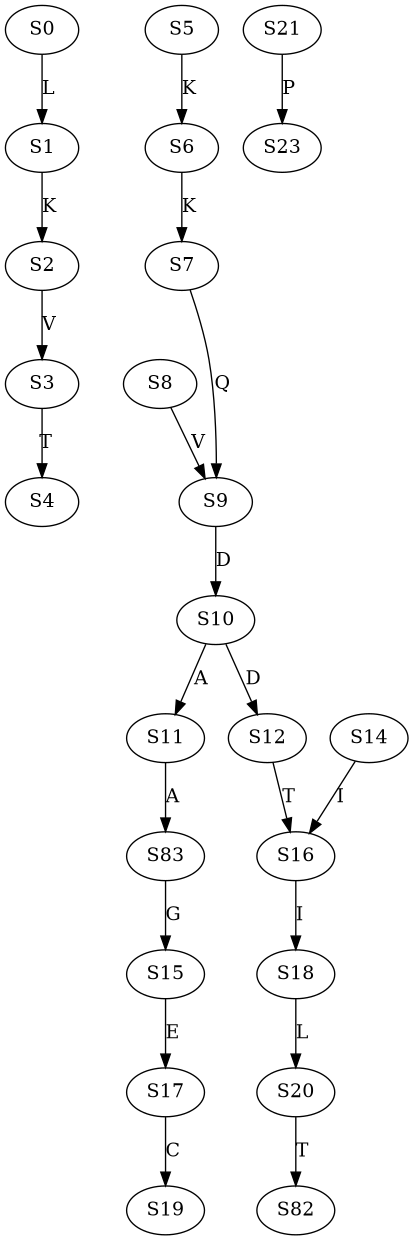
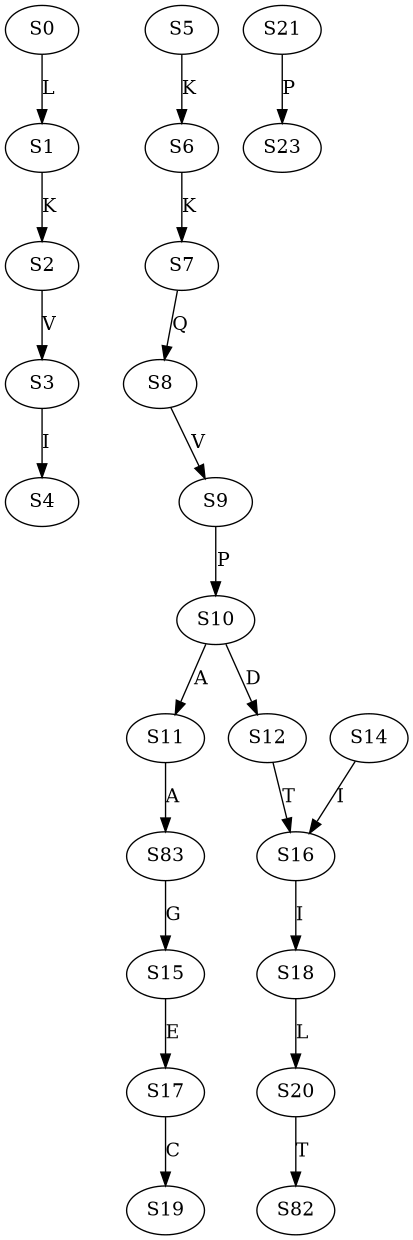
(211, 376) -> (172, 318)
(46, 443) -> (46, 443)
(224, 561) -> (224, 561)
